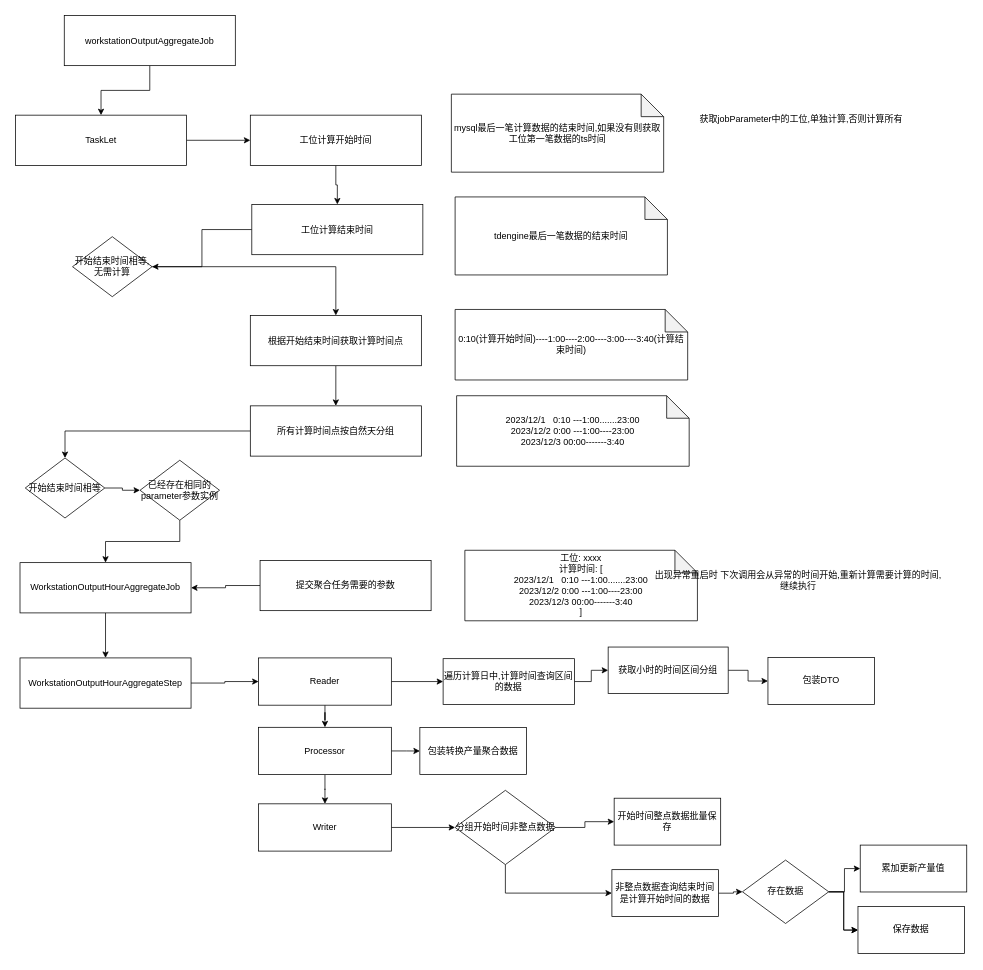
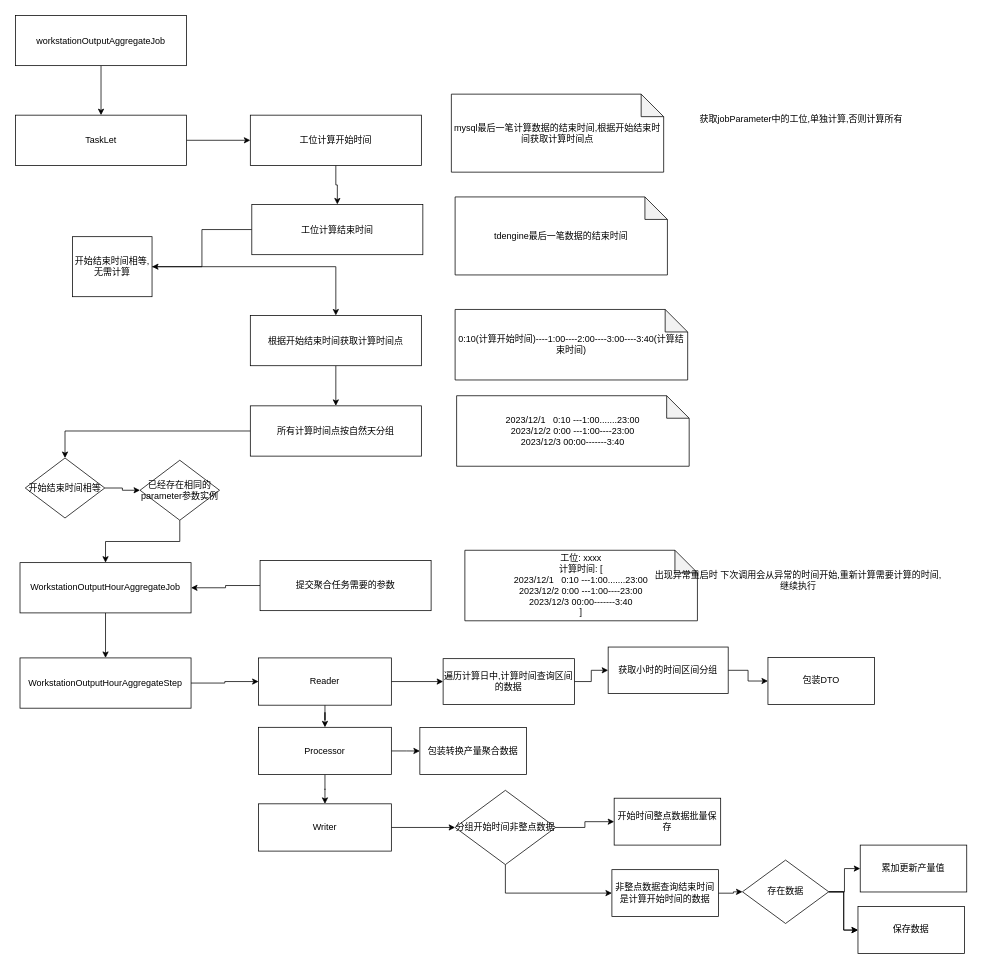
(150, 41) -> (101, 41)
(557, 133) -> (557, 133)
(112, 267) -> (112, 267)
